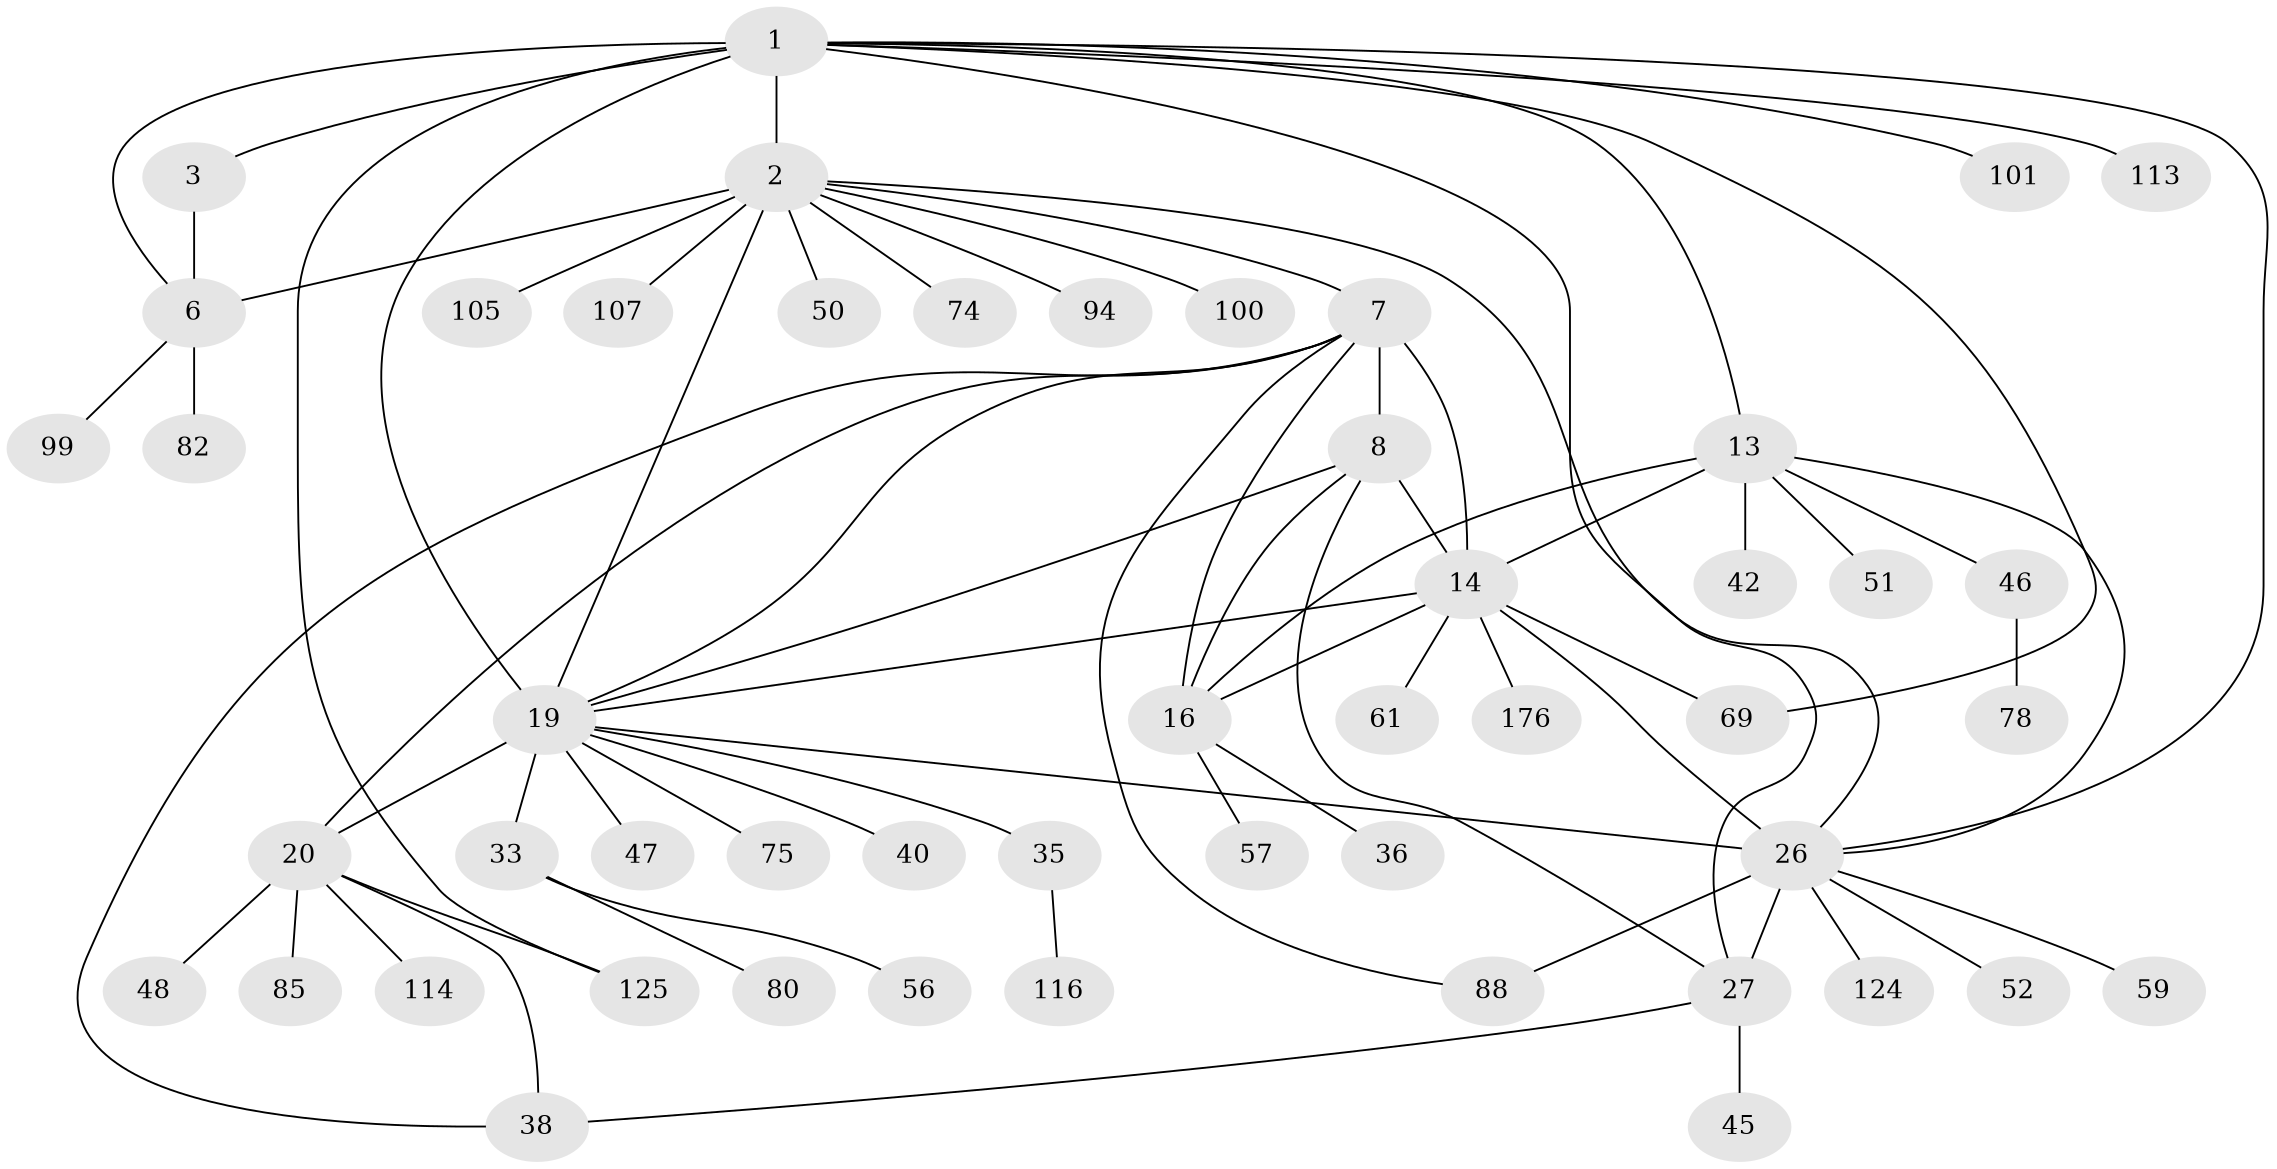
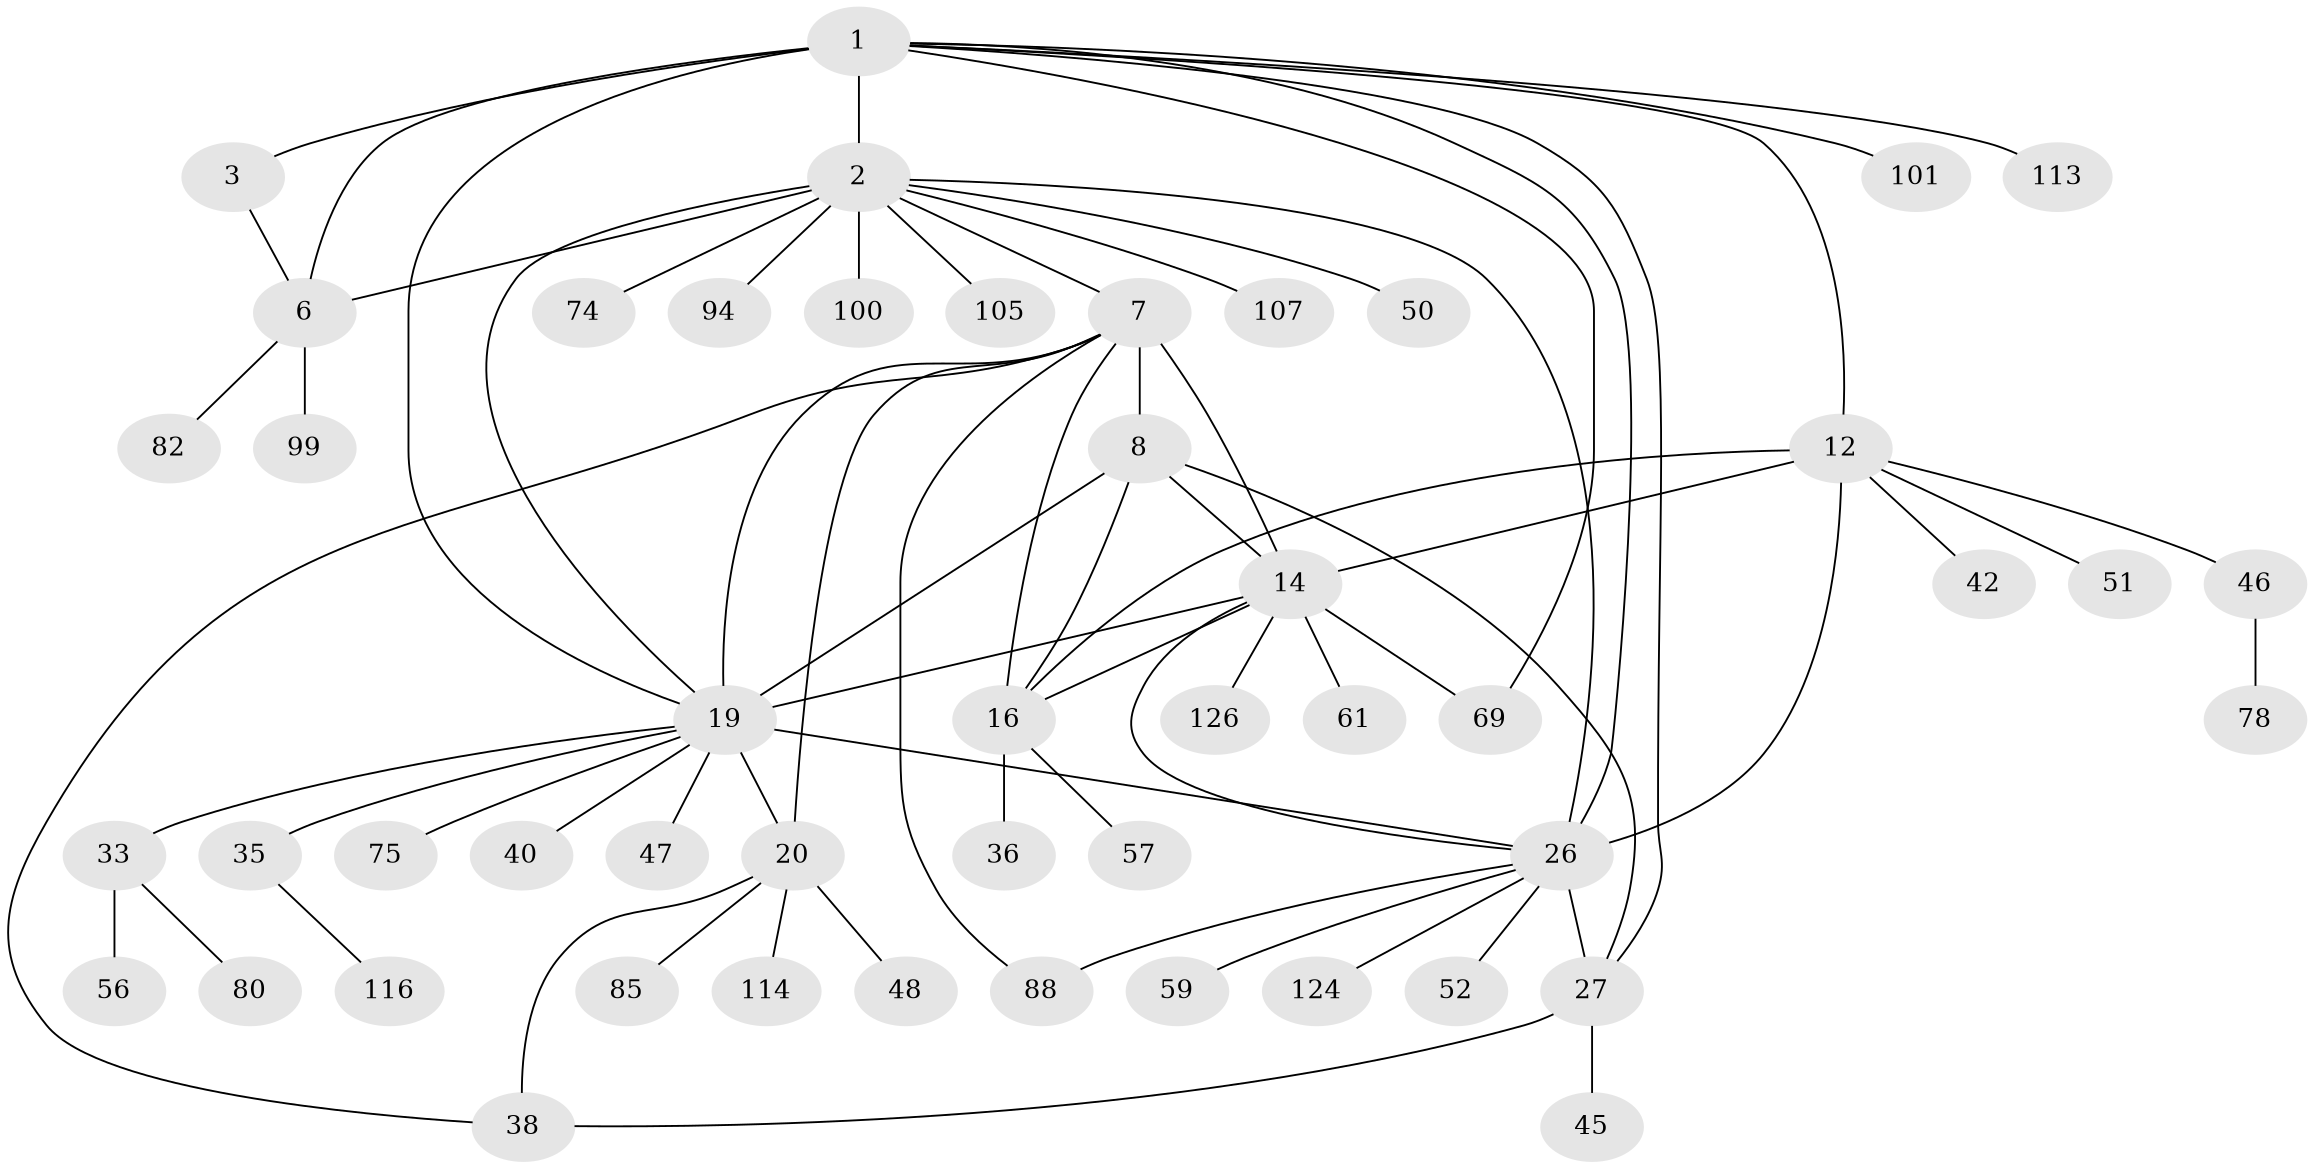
(1745, 449) -> (1841, 449)
(1527, 720) -> (1215, 720)
(645, 991) -> none
